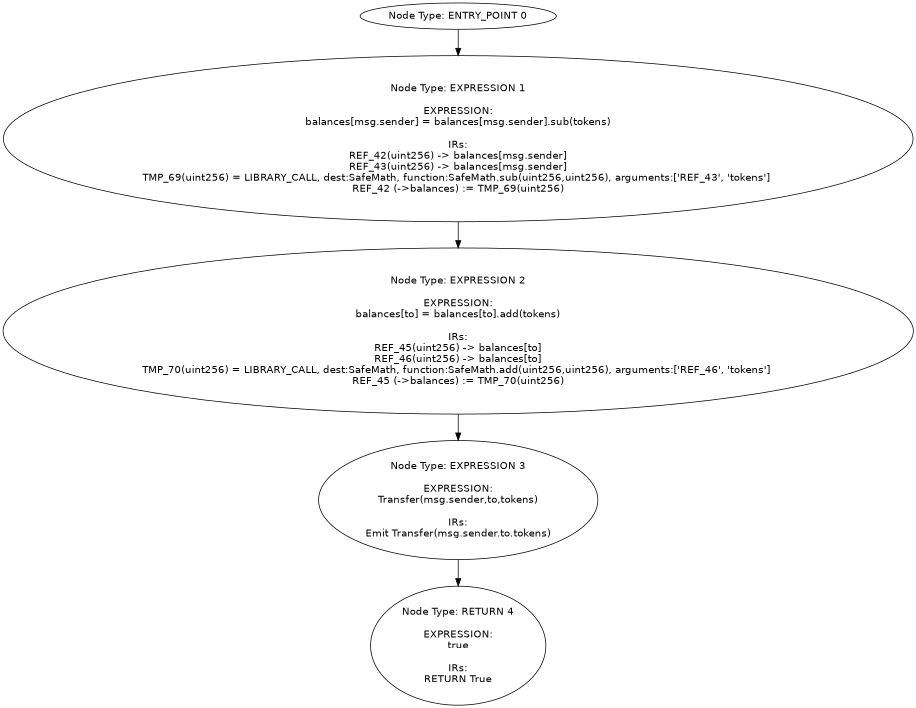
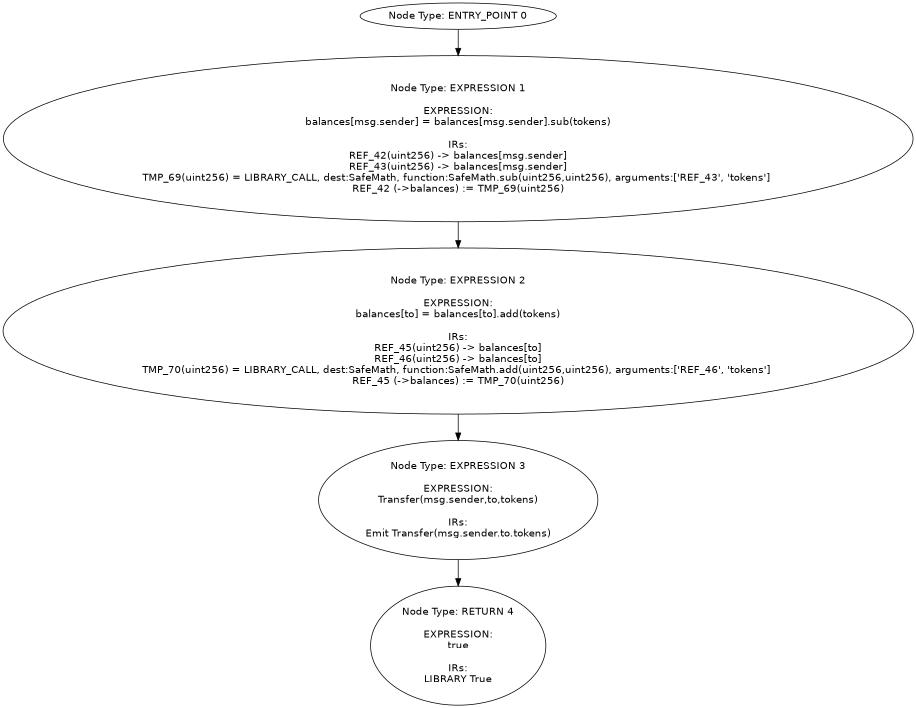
(458, 646) -> (458, 646)
